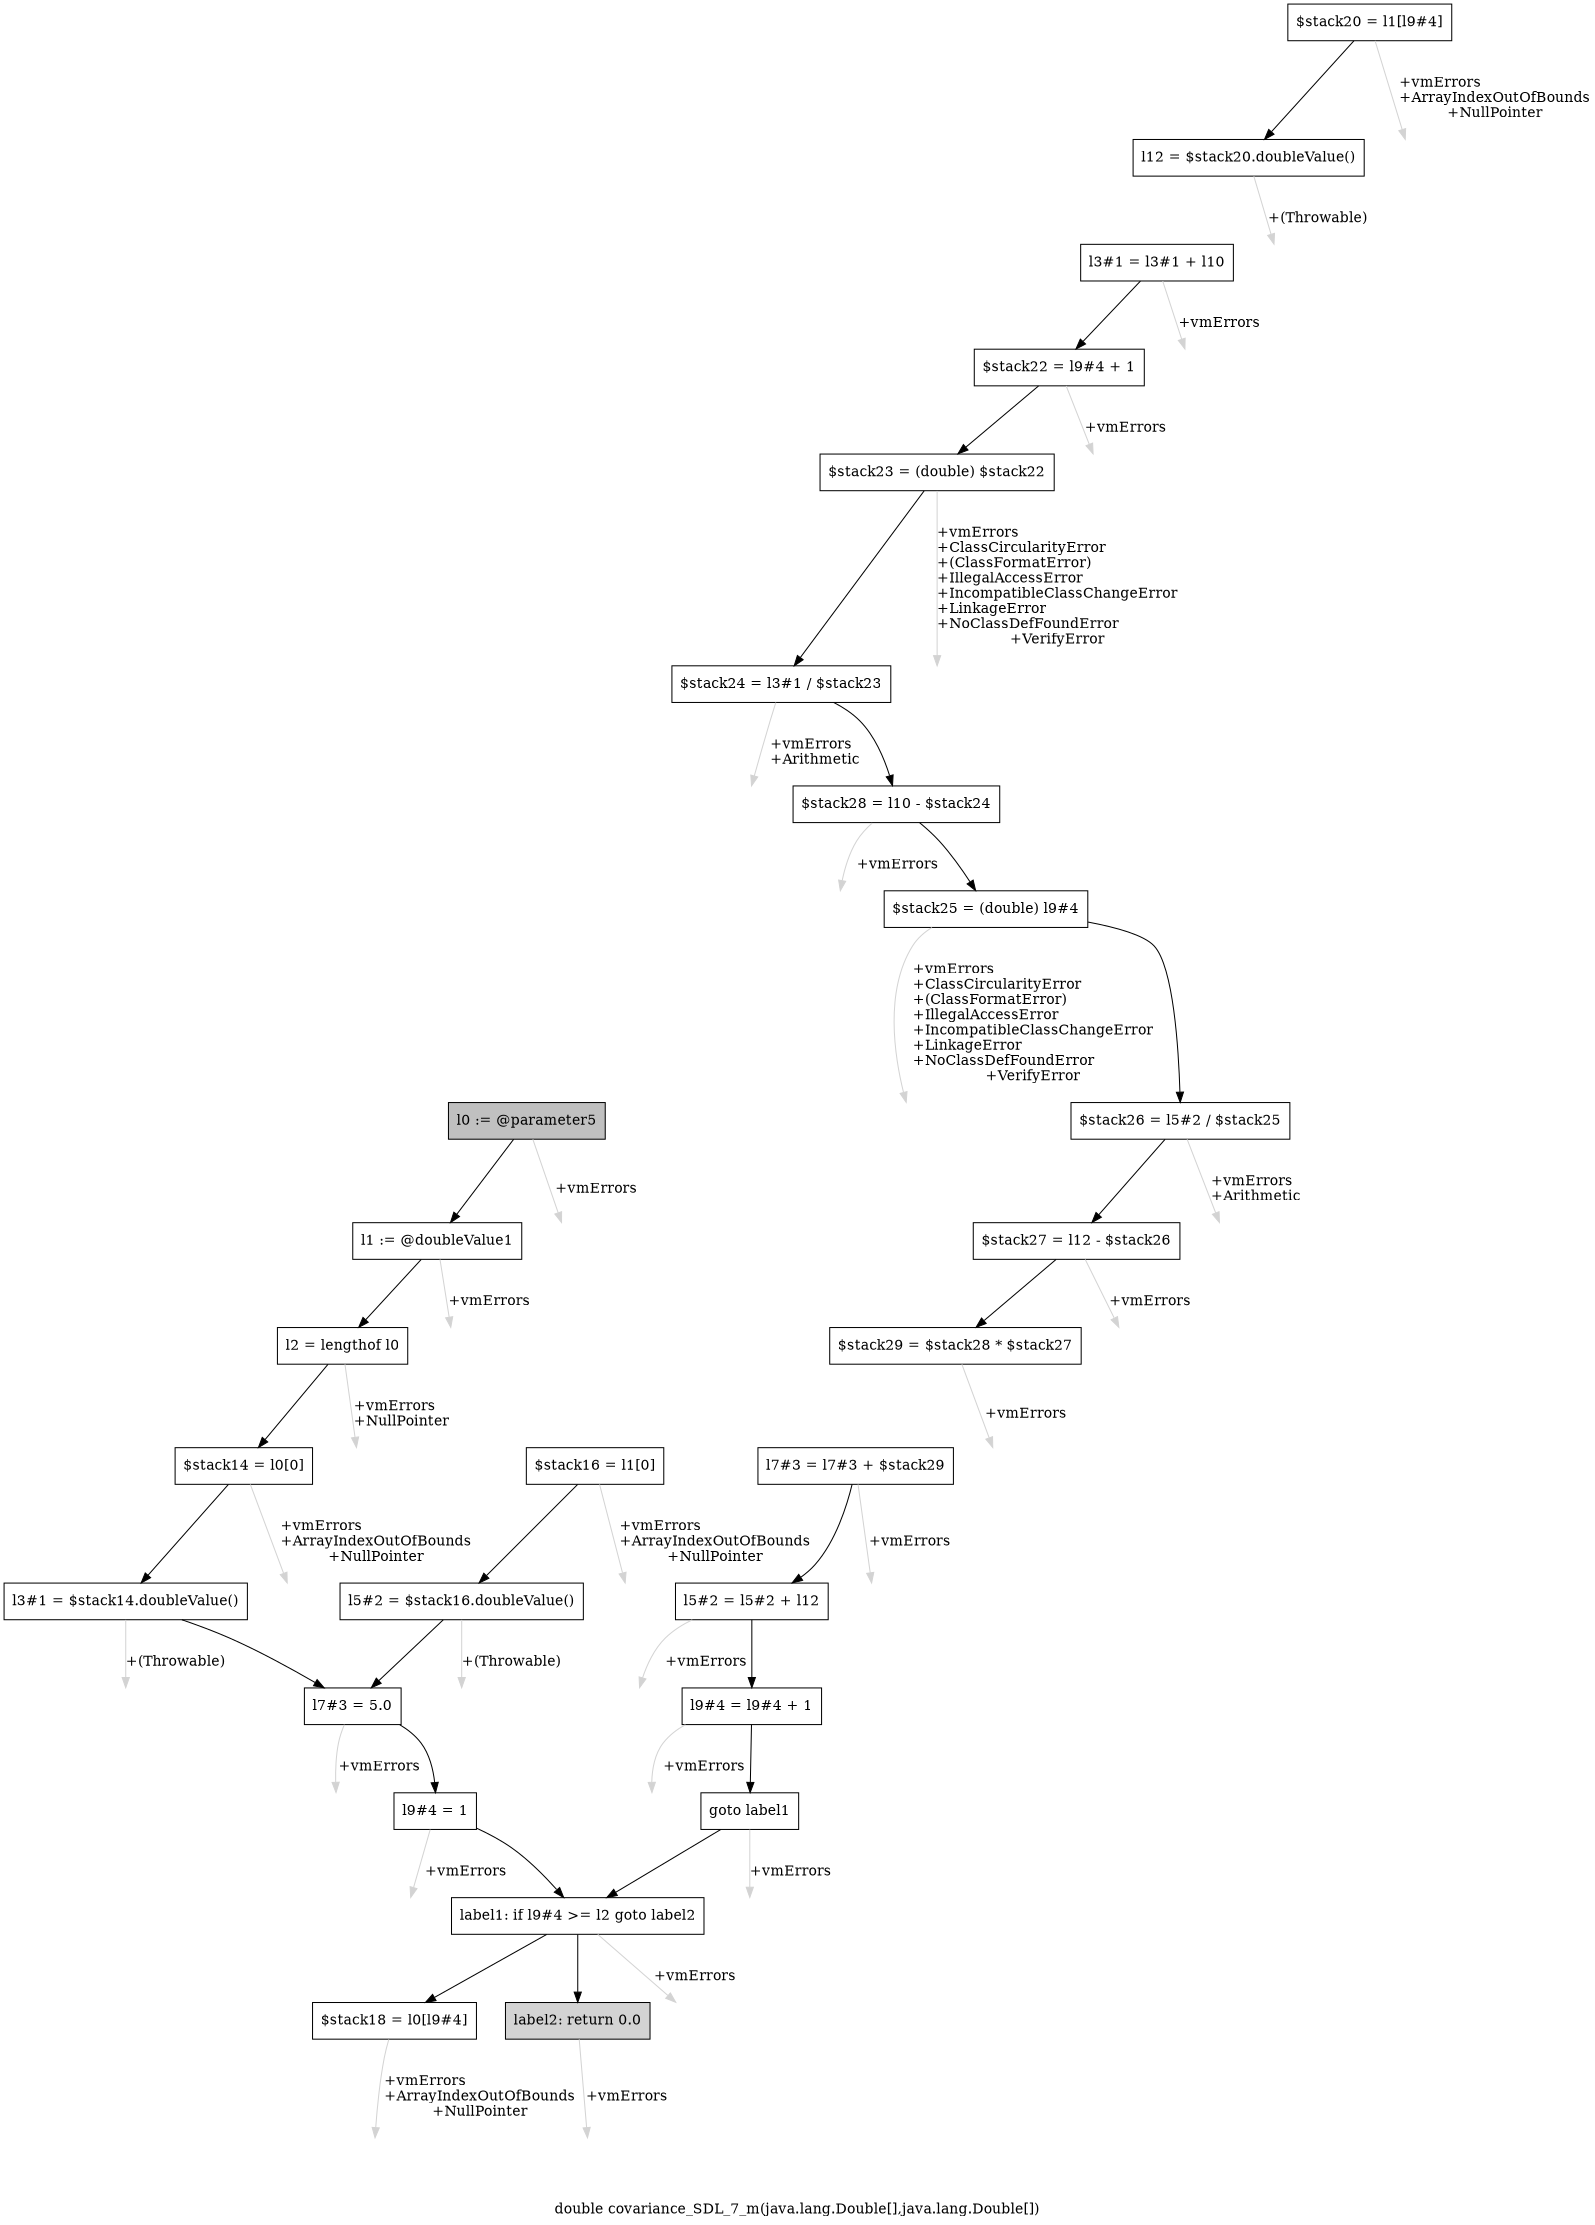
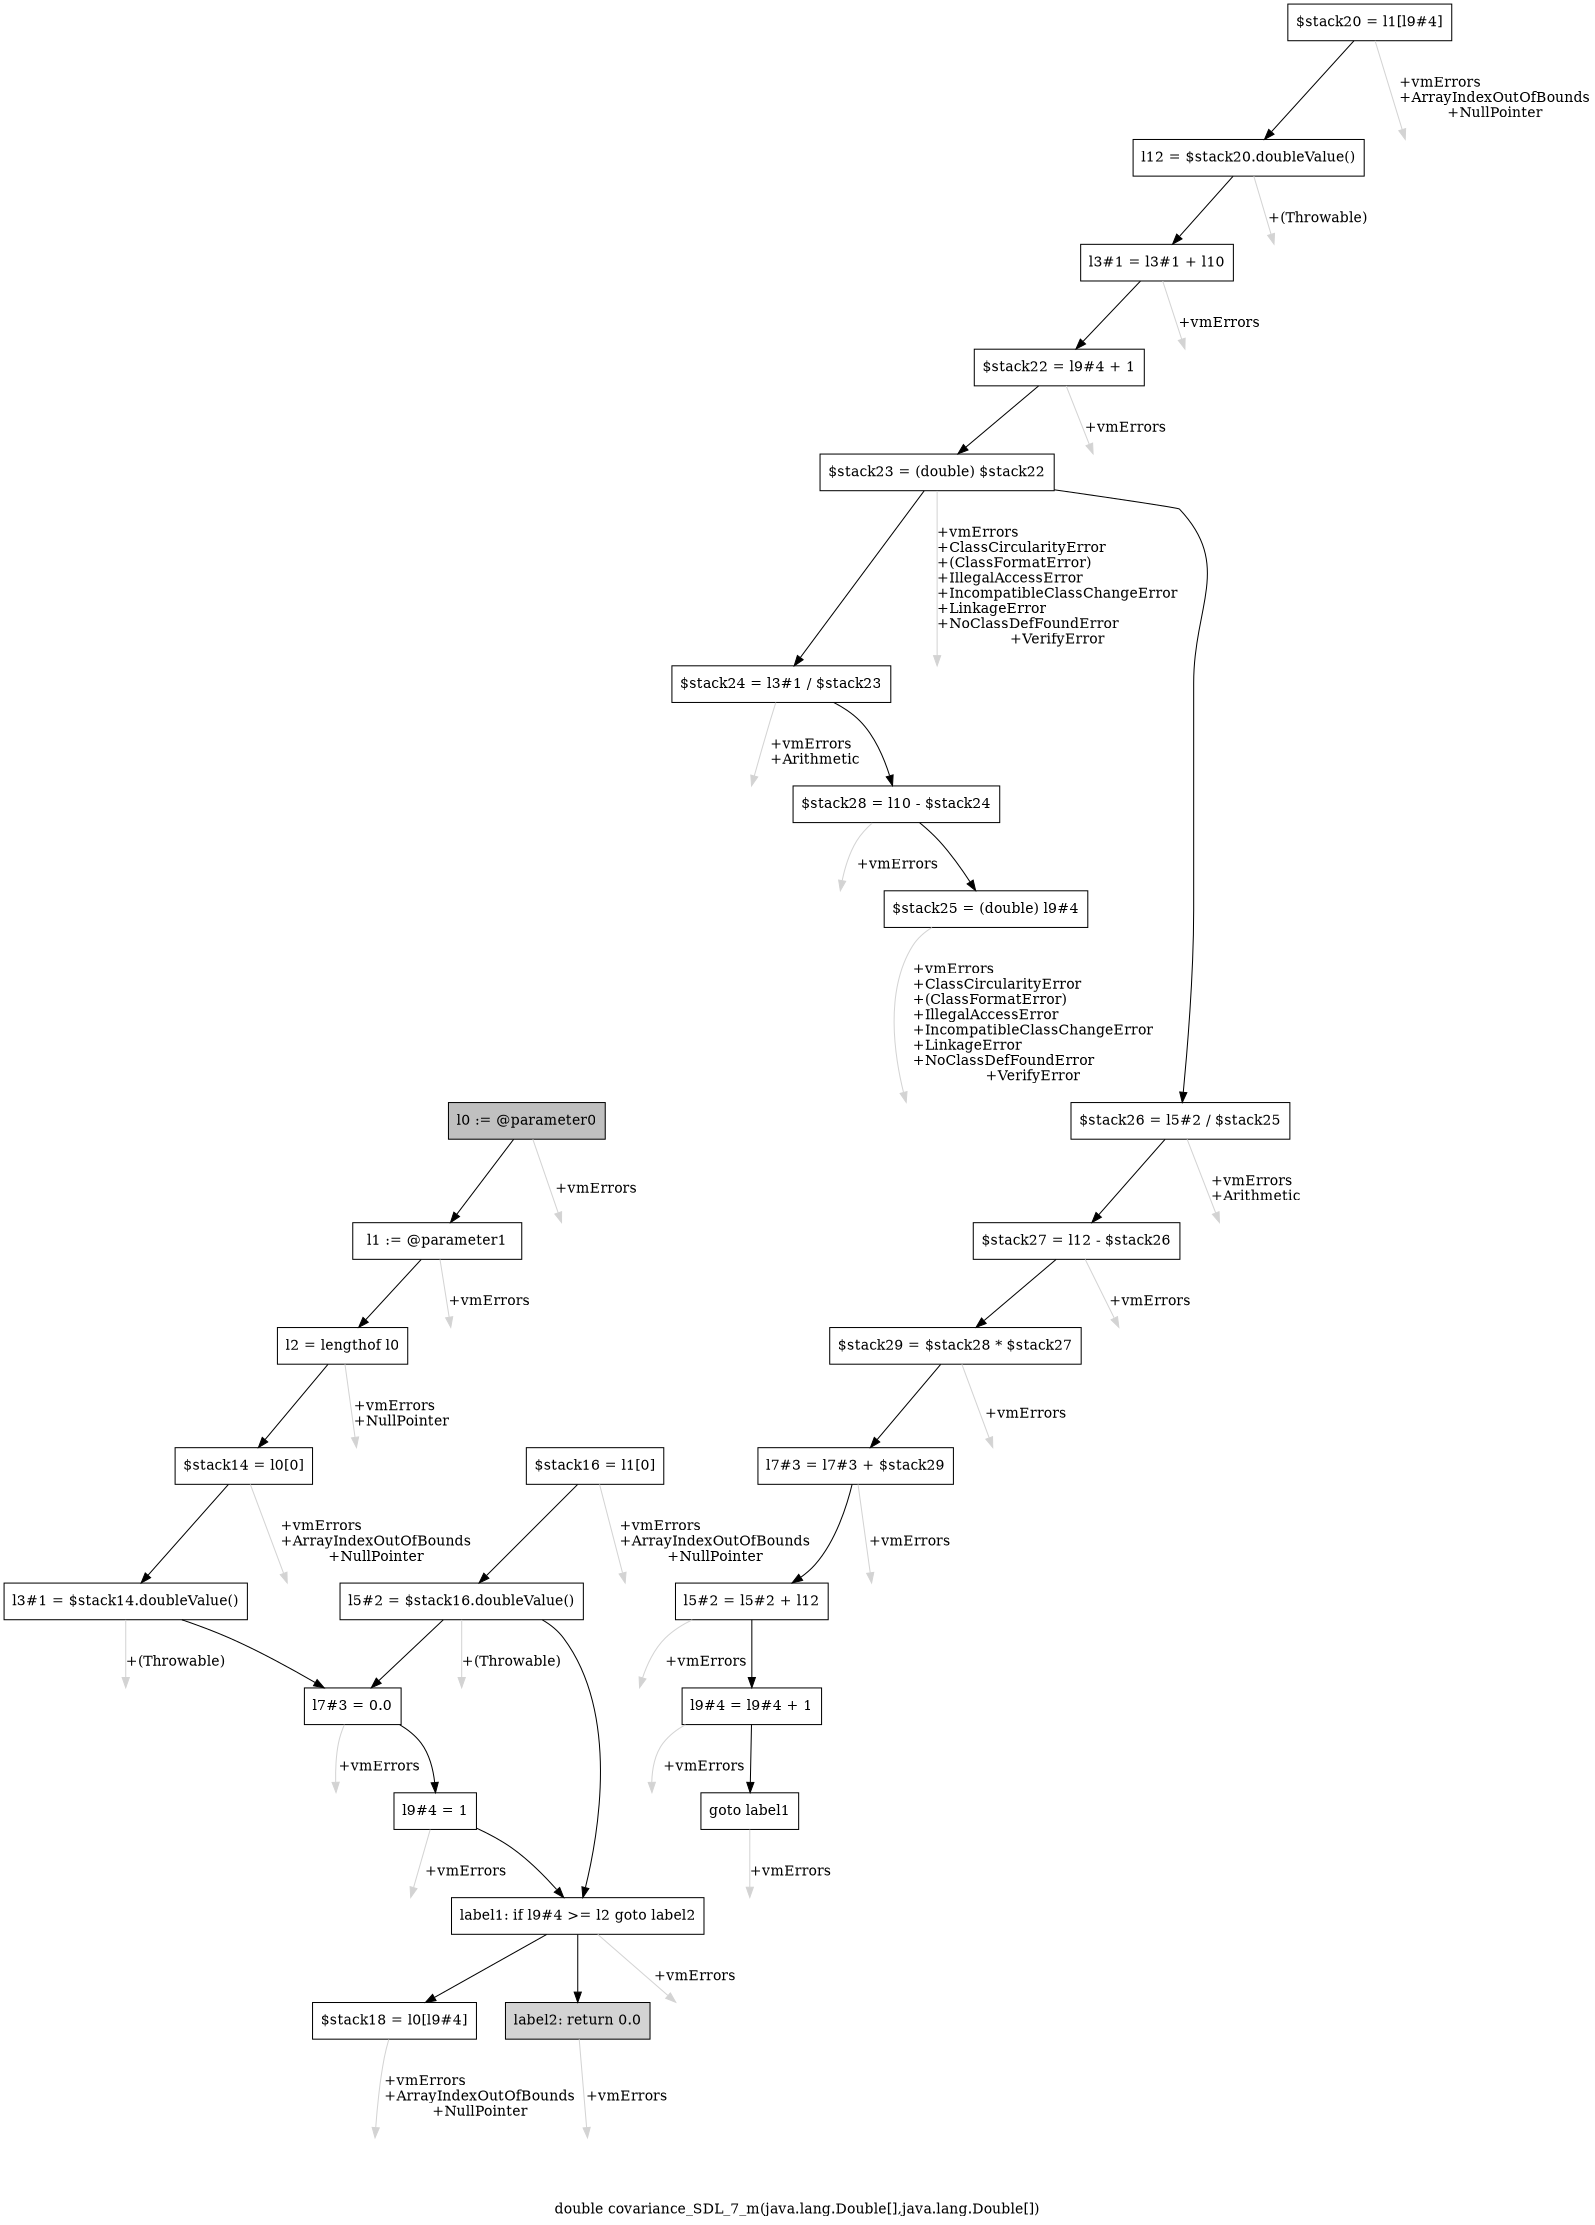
none -> (1206, 206)
(1169, 982) -> (1194, 733)
(527, 1121) -> (527, 1121)
(437, 1241) -> (437, 1241)
none -> (909, 1402)
(353, 1706) -> (353, 1706)
(668, 1861) -> (599, 1746)
